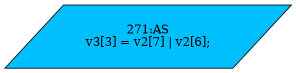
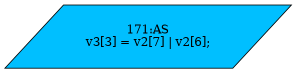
(148, 37) -> (148, 37)
